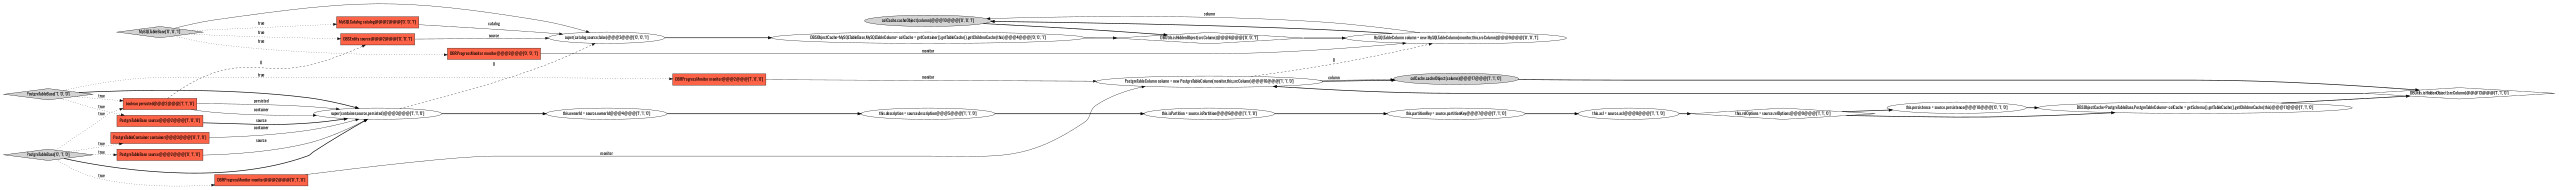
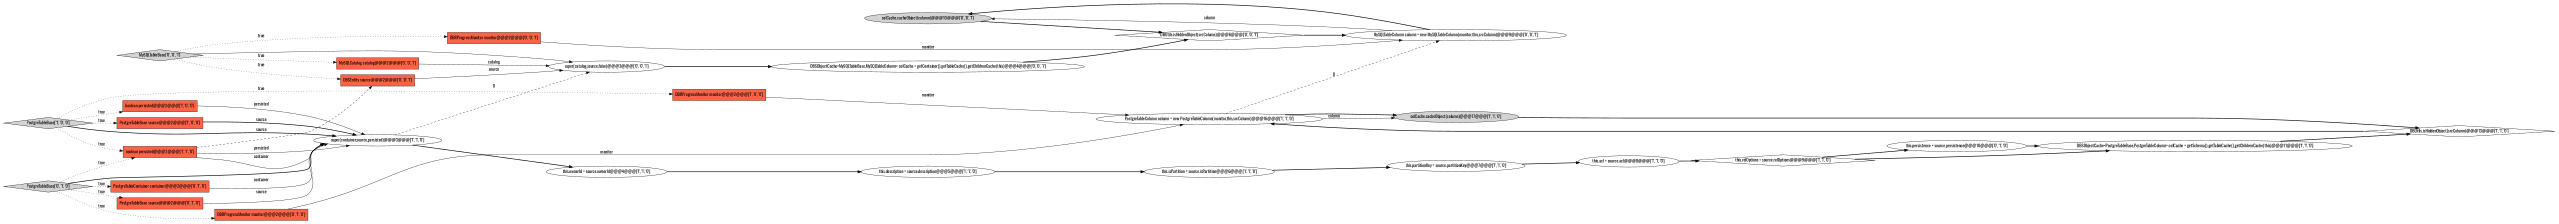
(261, 63) -> (261, 130)
none -> (160, 106)
